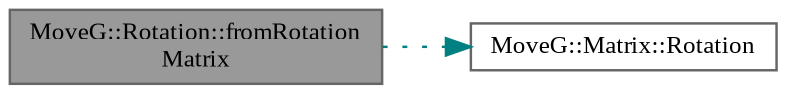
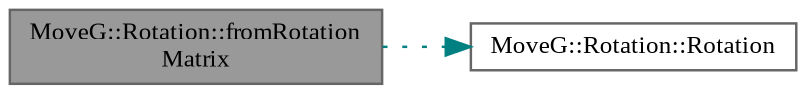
(624, 47) -> (634, 47)
